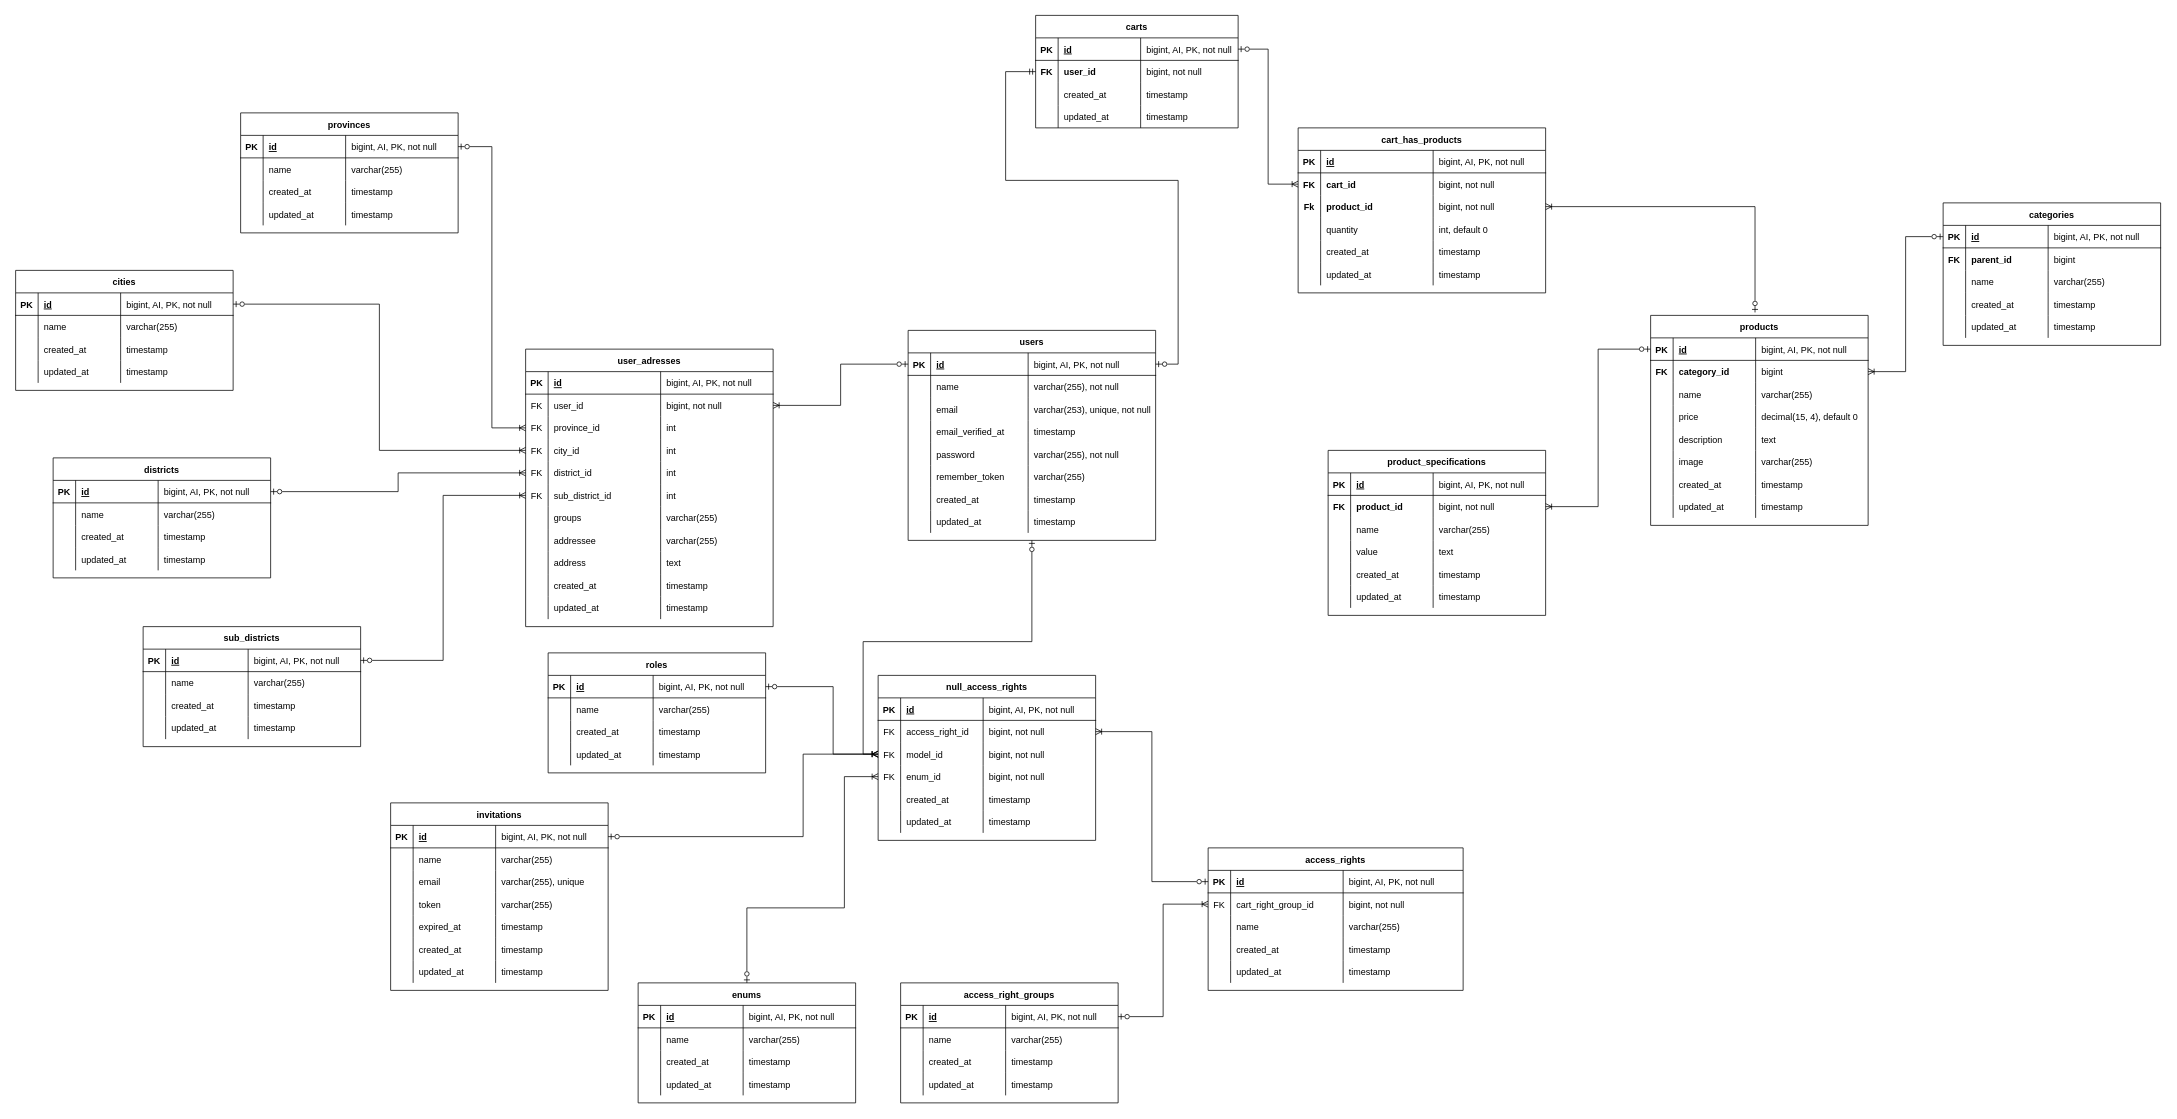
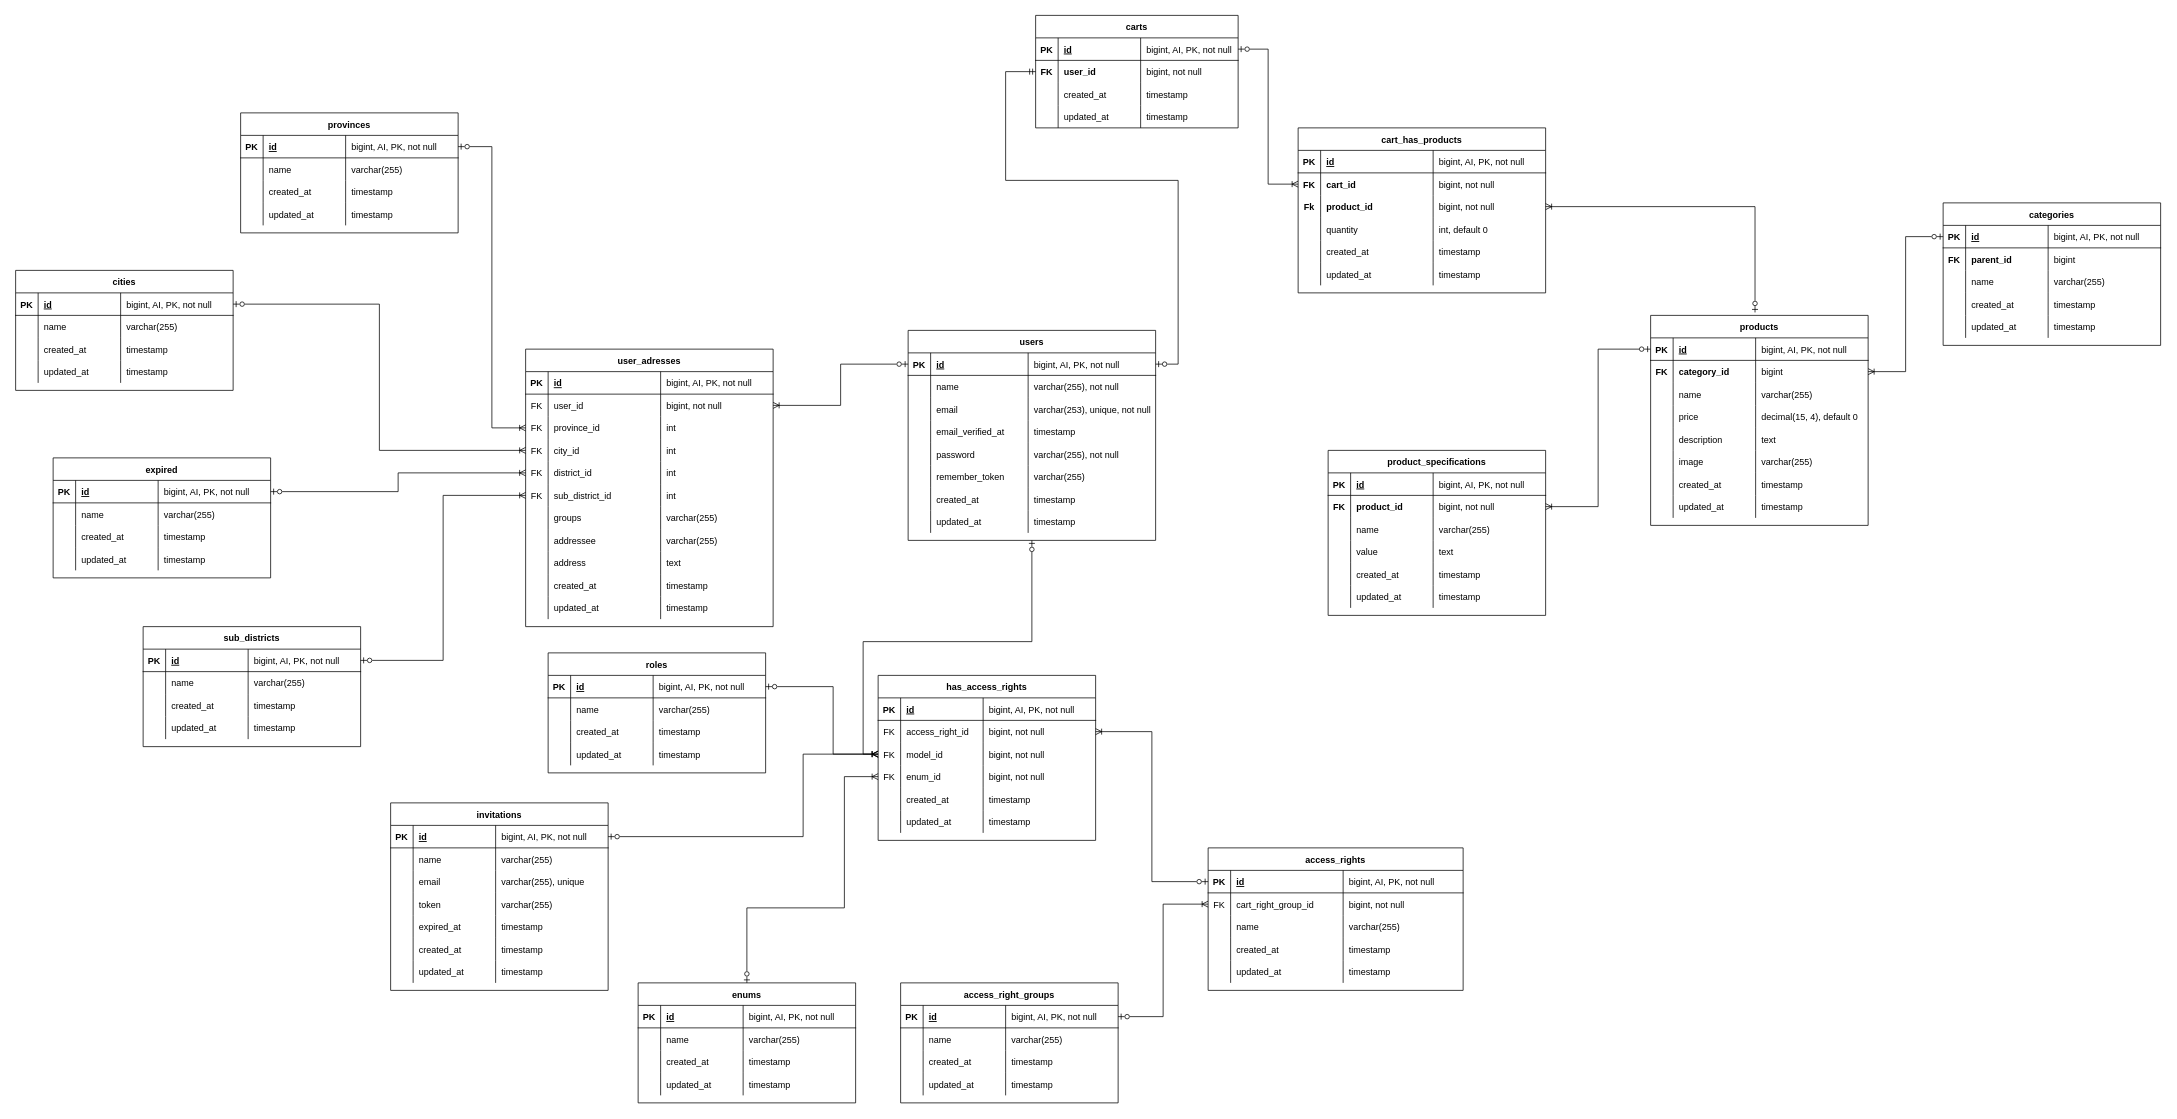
(161, 470) -> (161, 470)
(986, 687) -> (986, 687)
